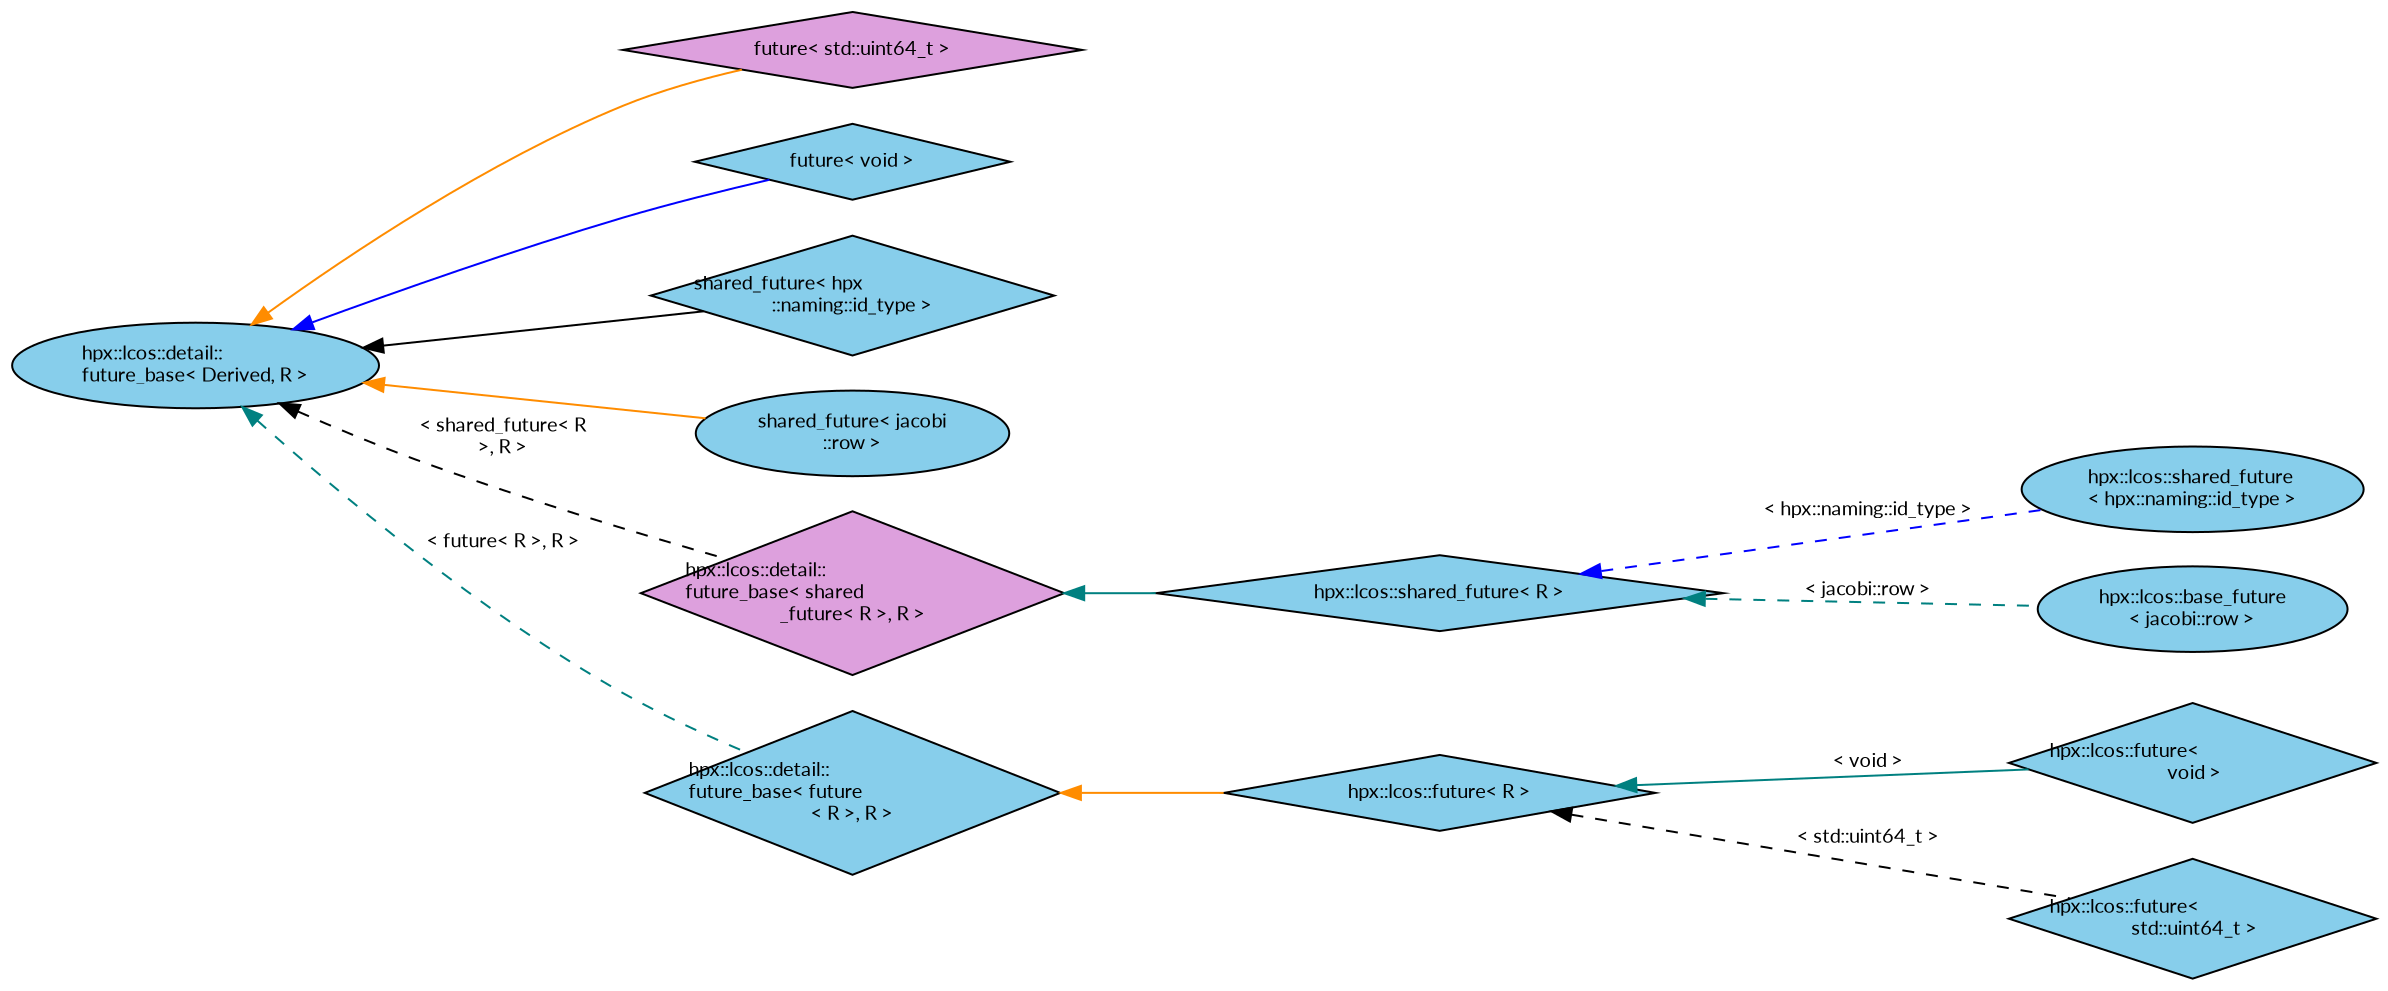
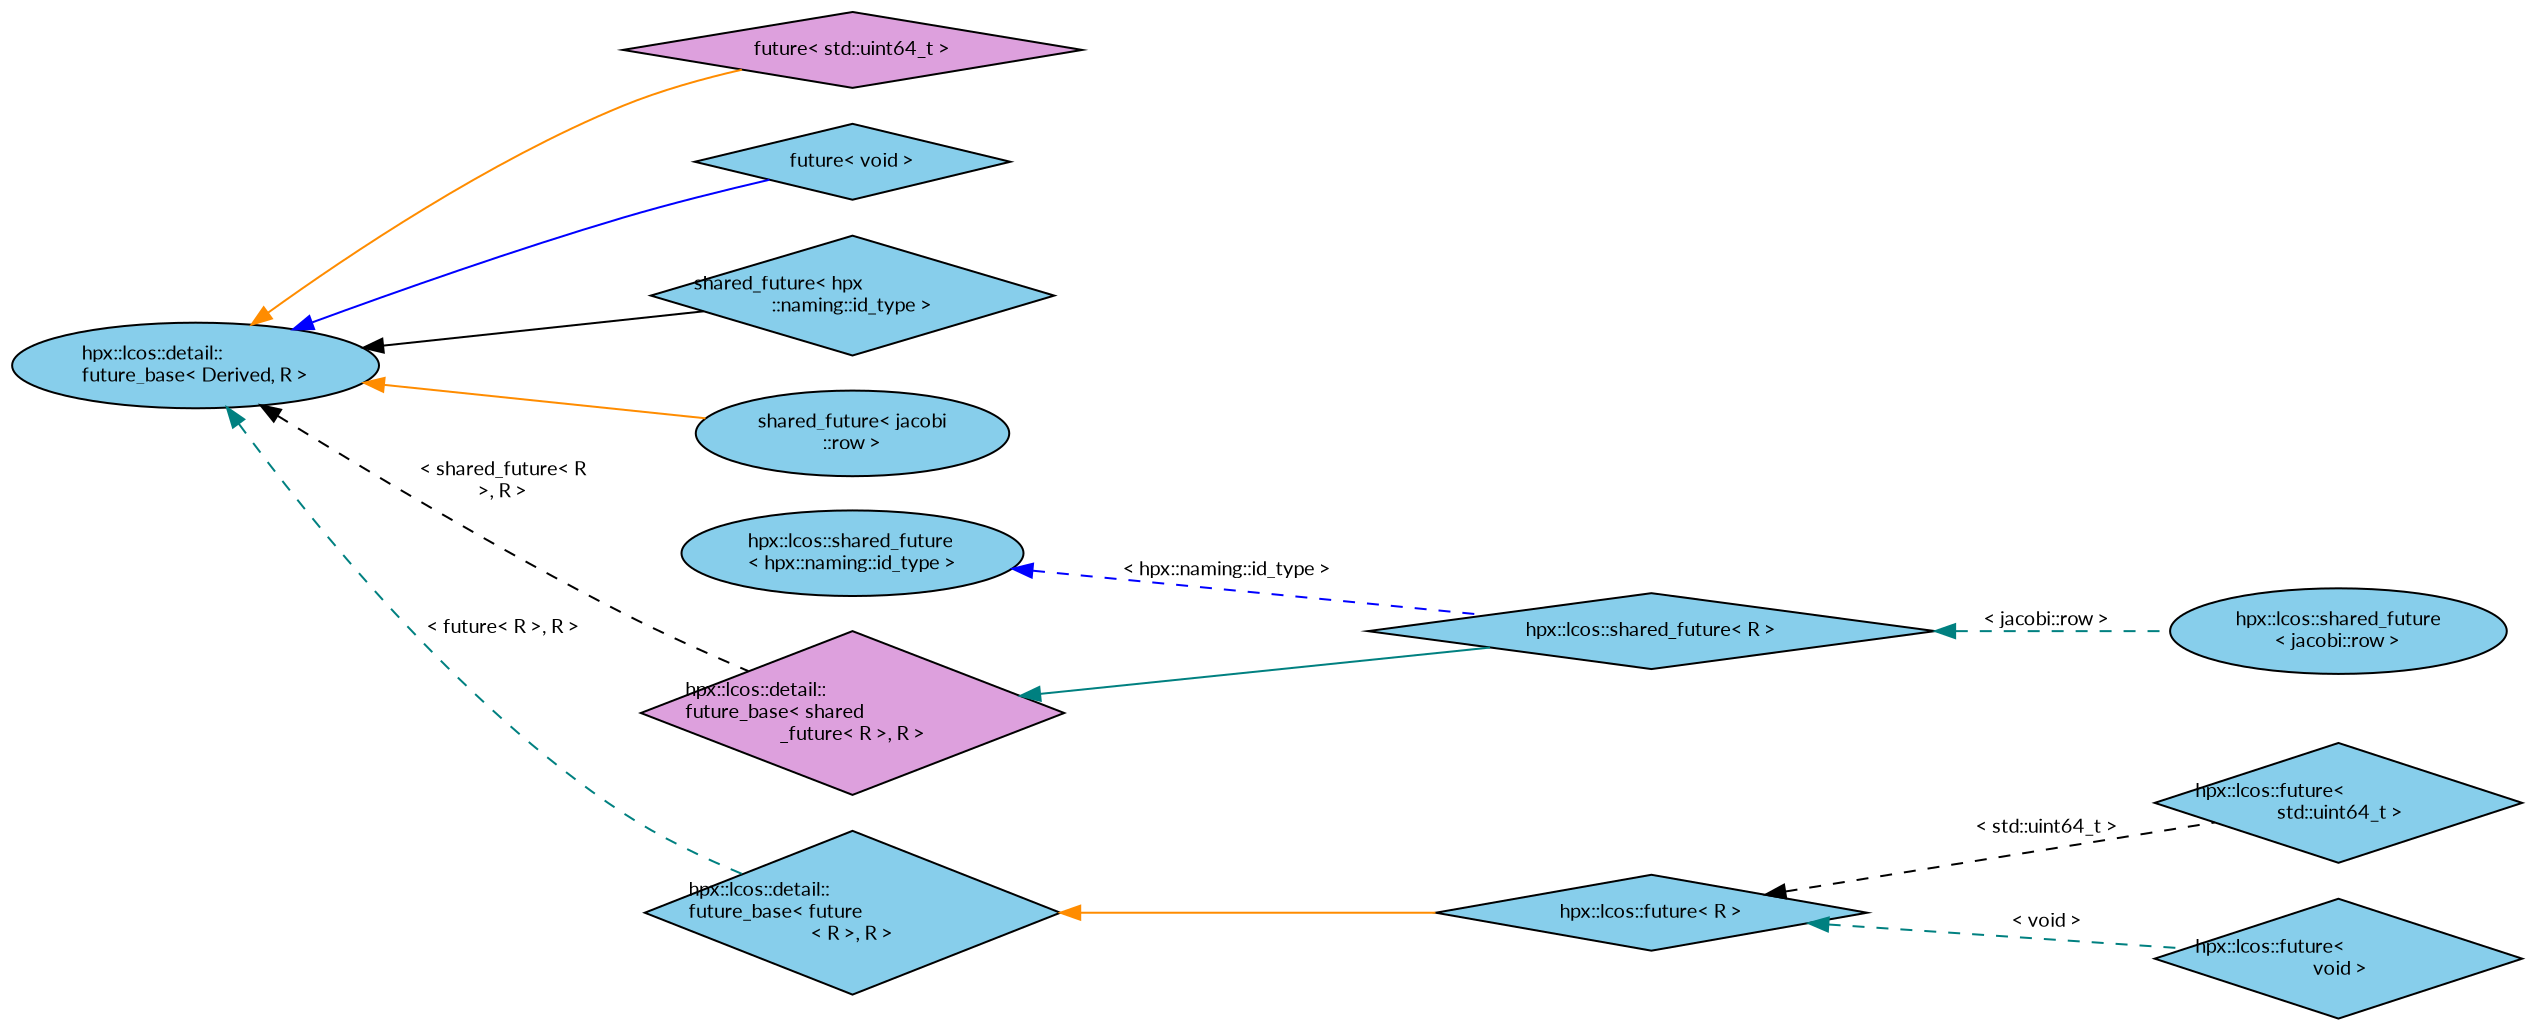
(1822, 540) -> (1260, 593)
(2193, 609) -> (2338, 631)
(1832, 777) -> (2007, 937)
